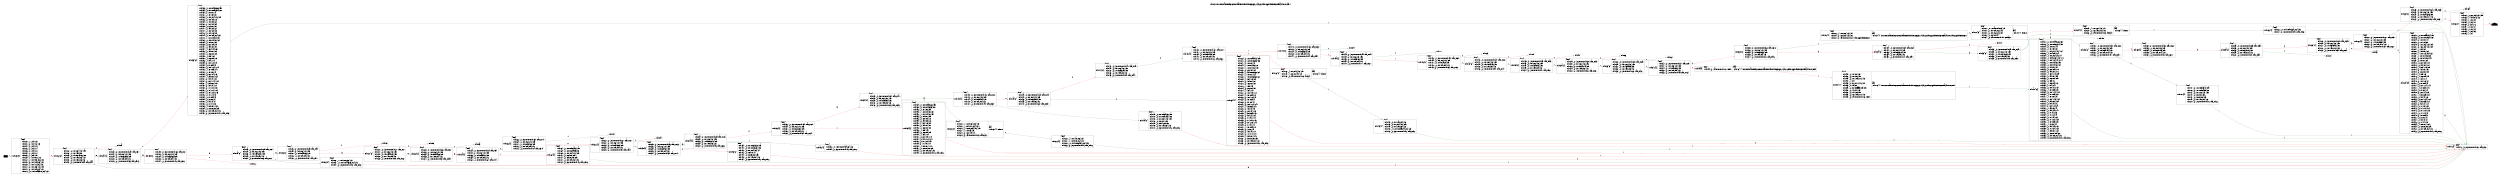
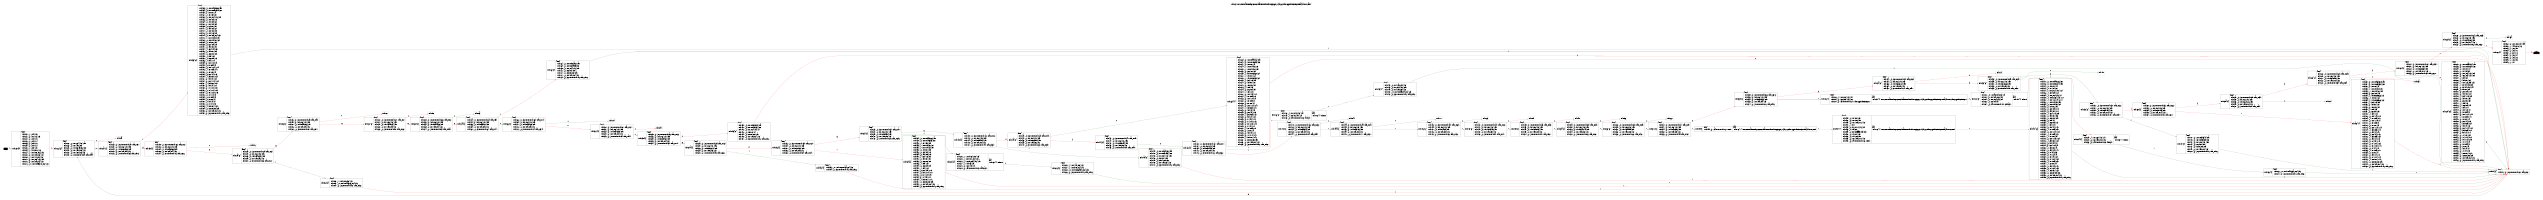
none -> (2373, 124)
